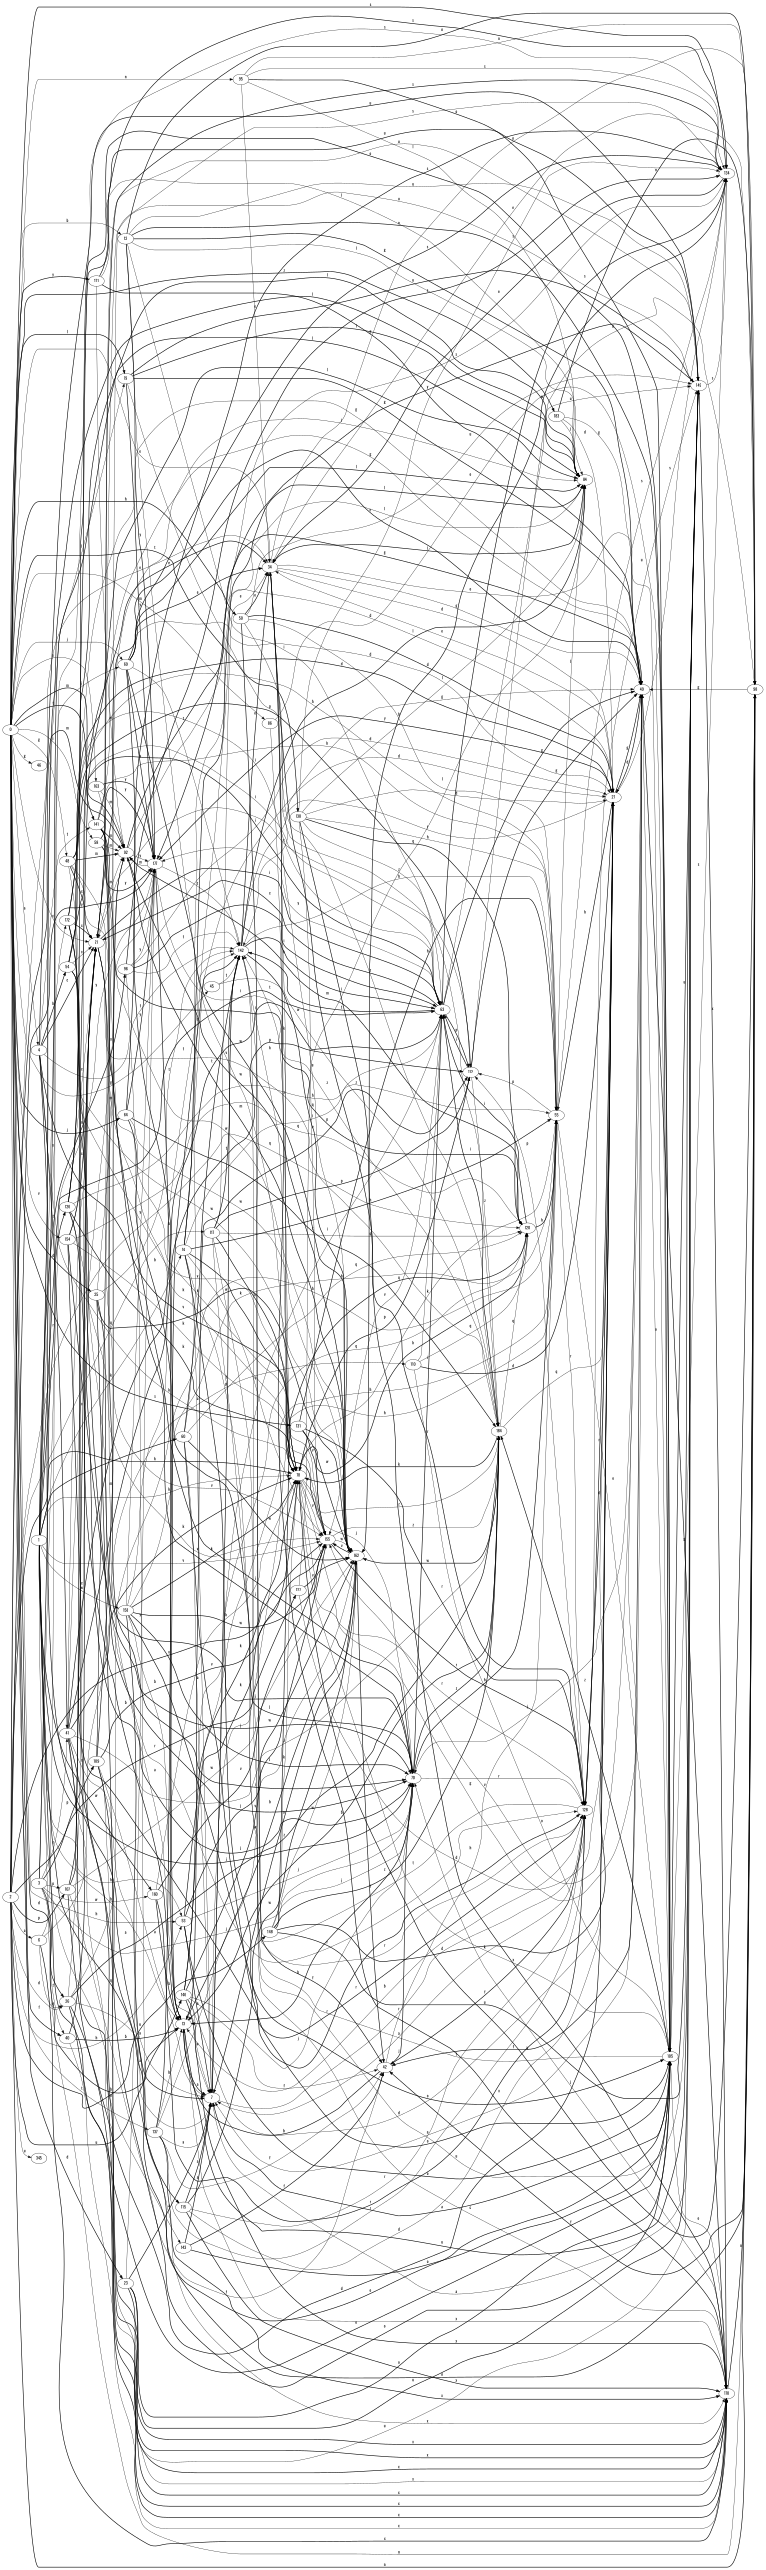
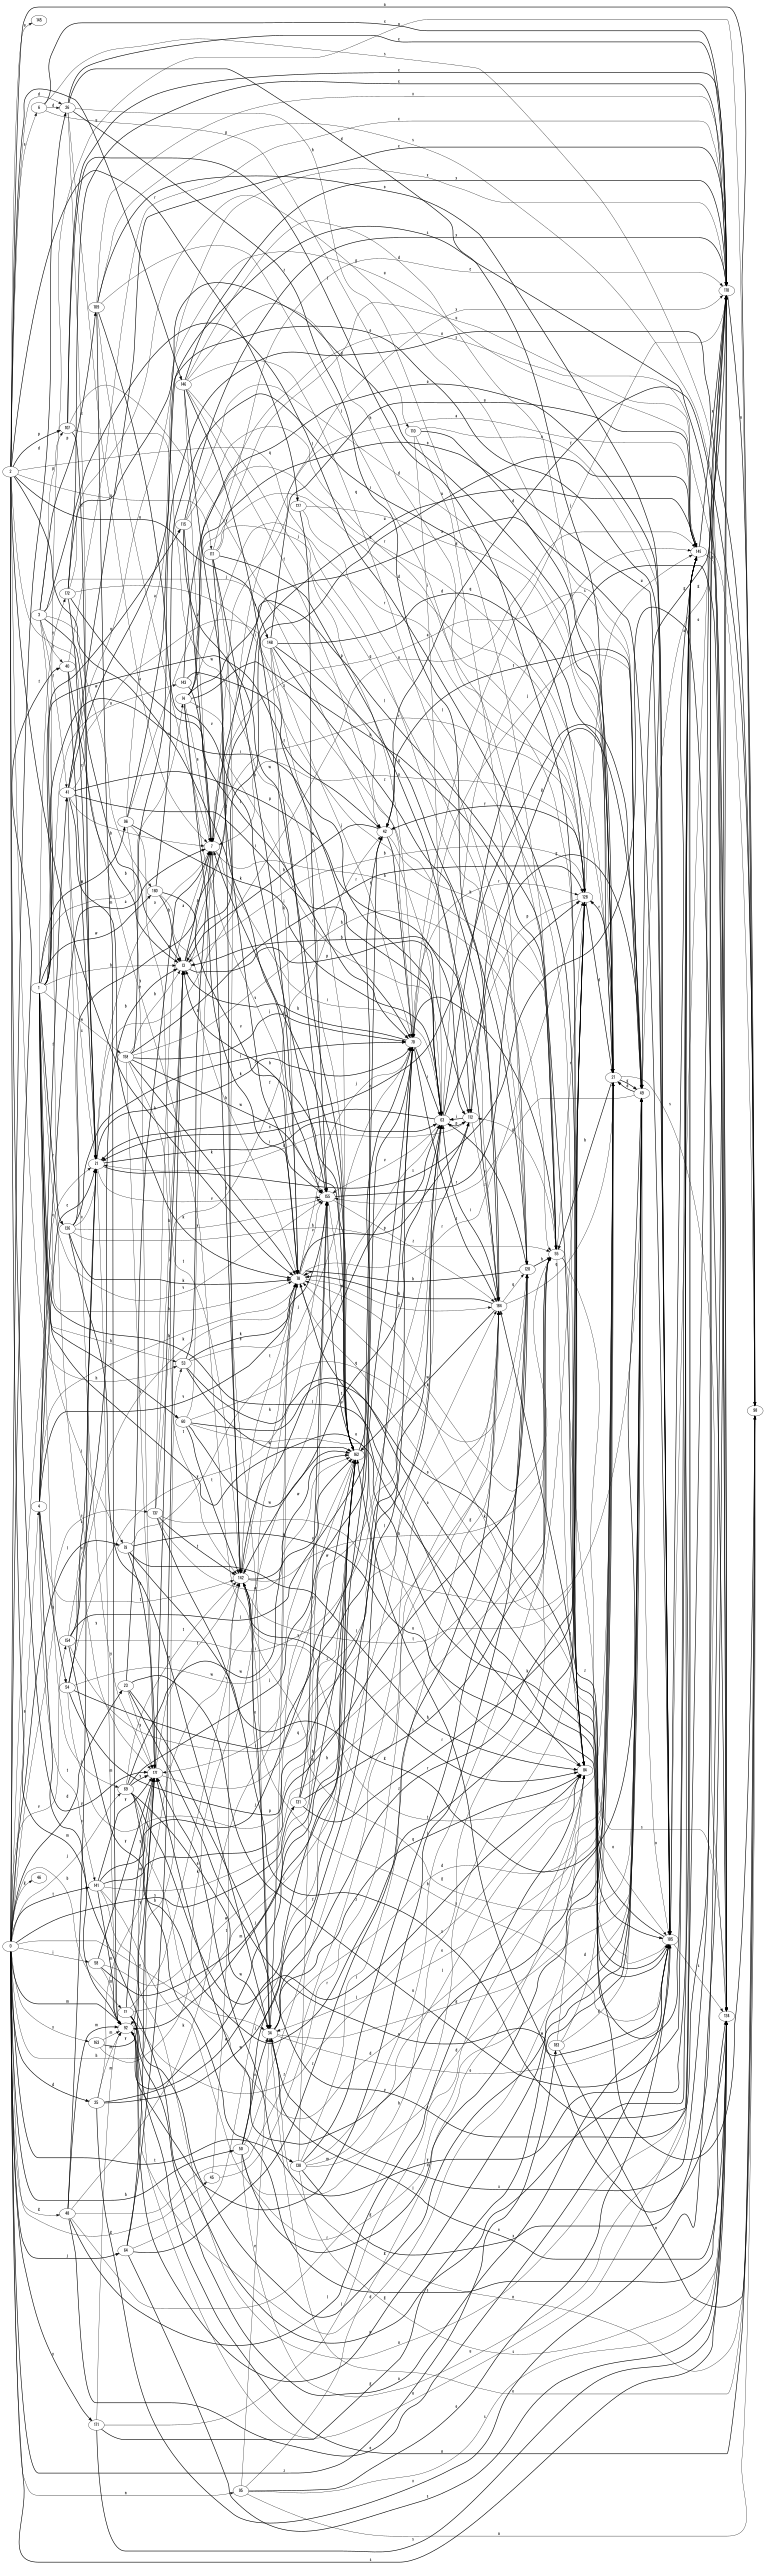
(525, 574) -> none
(270, 724) -> none
(169, 1224) -> (169, 1260)
(39, 2158) -> (39, 21)
